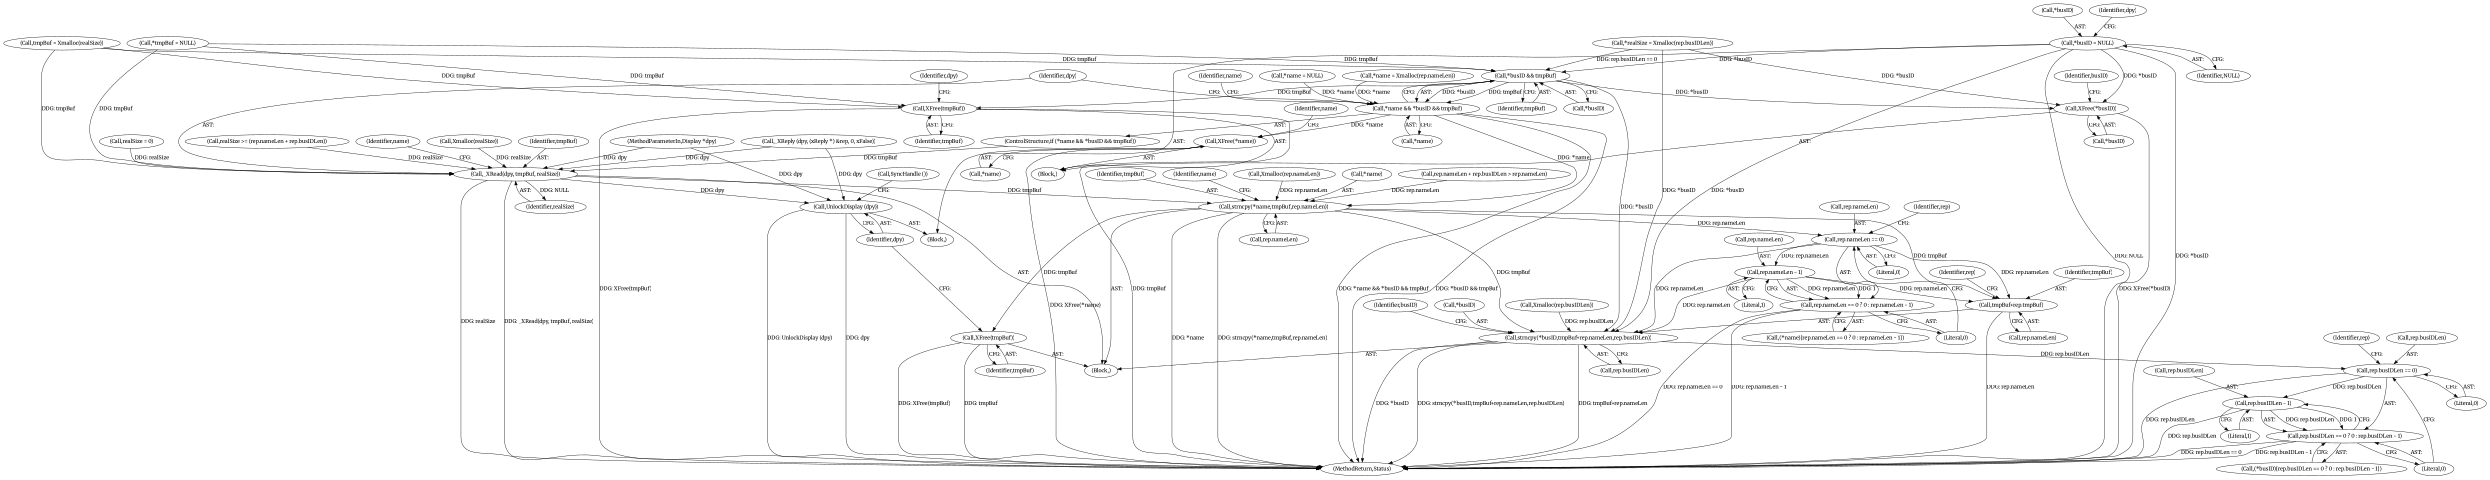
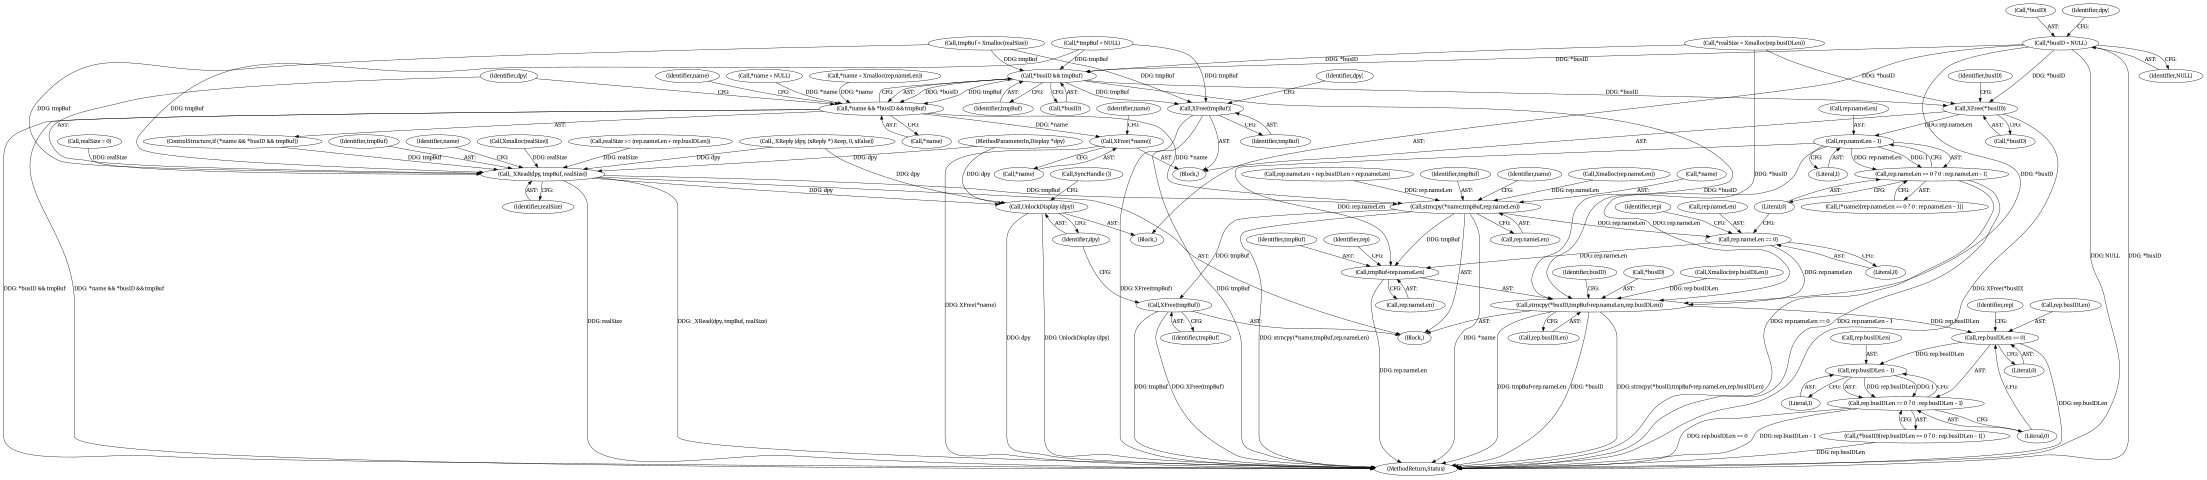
(1627, 60) -> (1342, 60)
(555, 191) -> (548, 191)
(1455, 243) -> none
(1785, 251) -> (1919, 125)
(1839, 278) -> none
(2011, 305) -> (1390, 273)
(1835, 465) -> (1668, 461)
